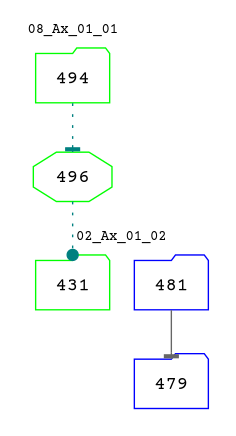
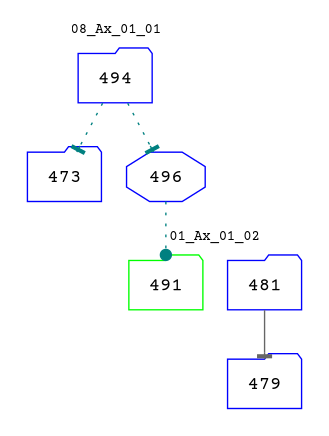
(73, 78) -> (115, 78)
none -> (64, 177)
(73, 177) -> (166, 177)
(122, 236) -> (215, 236)
(73, 285) -> (166, 285)
